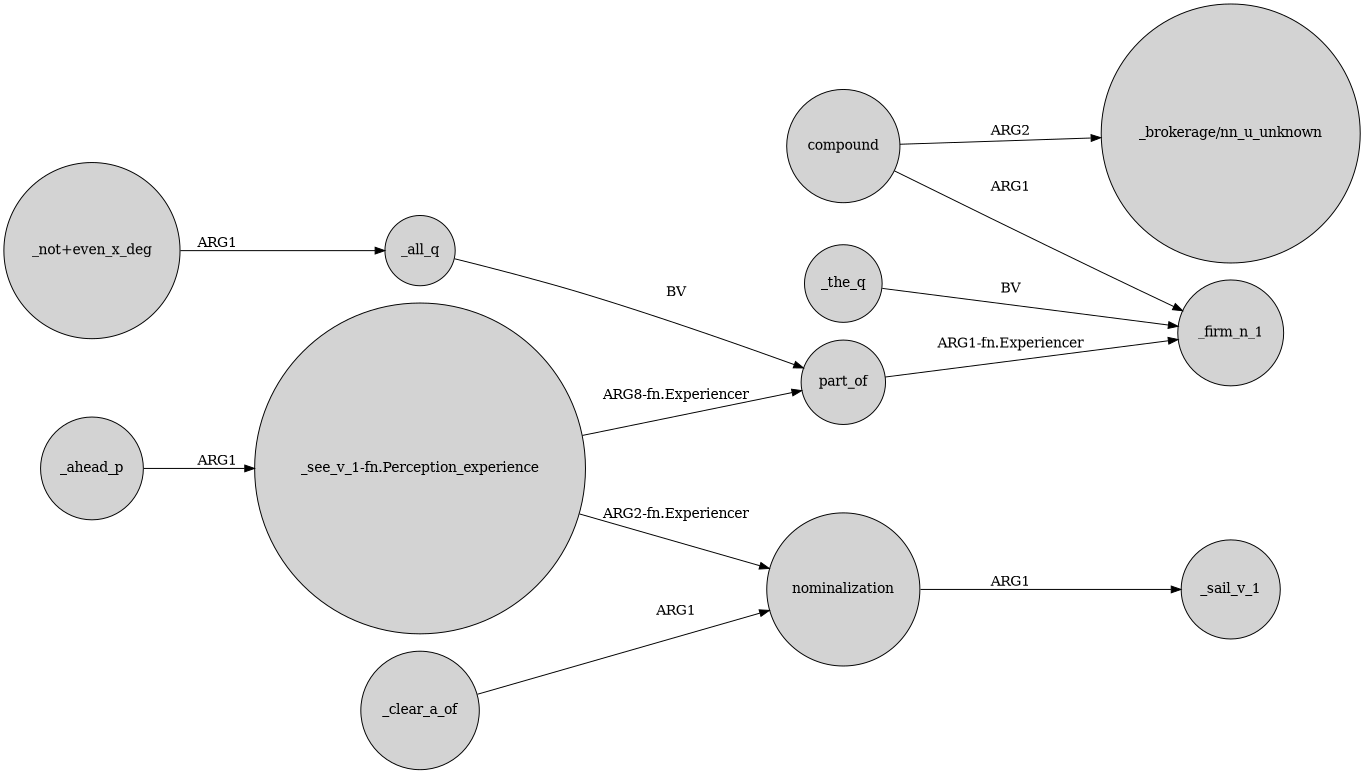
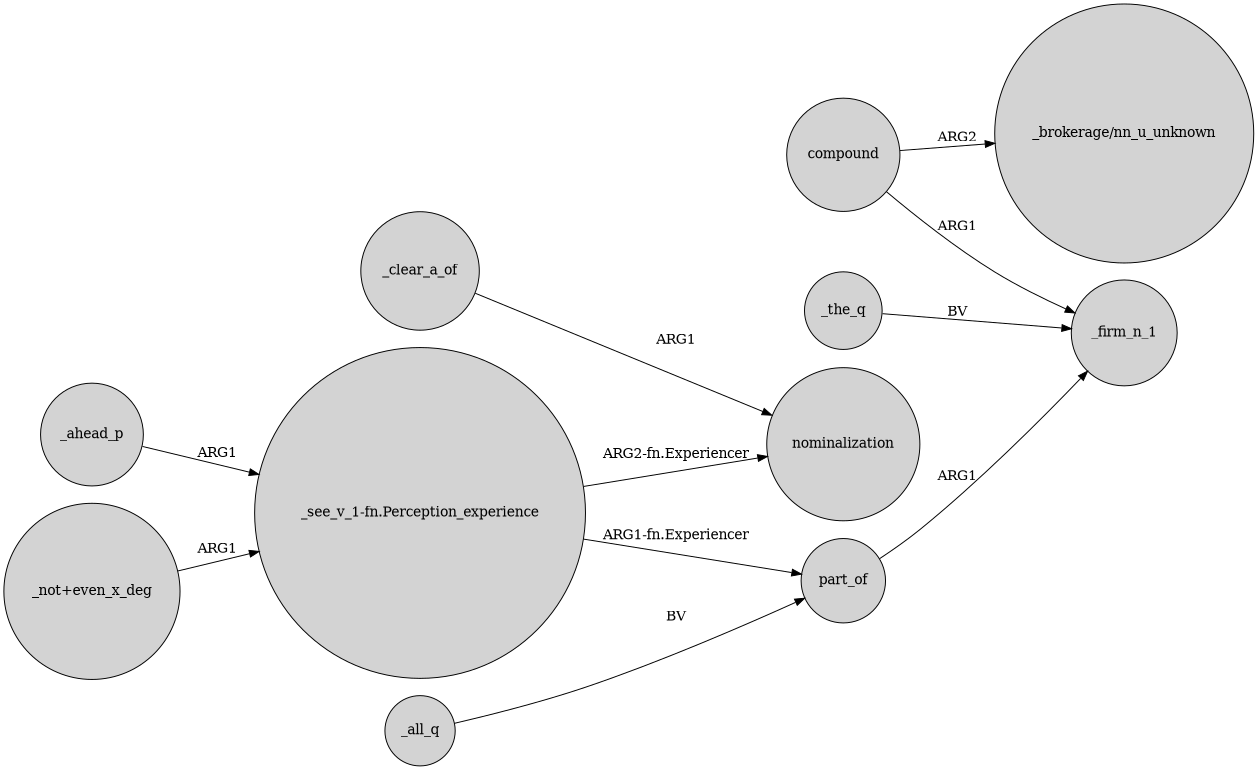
(278, 251) -> (214, 562)
(1011, 344) -> (957, 477)
(676, 395) -> (676, 536)
(1231, 589) -> none
